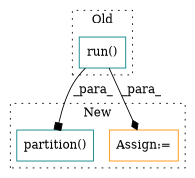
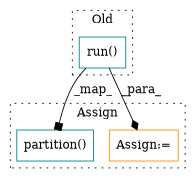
(93, 90) -> (93, 90)
(98, 113) -> (98, 113)
